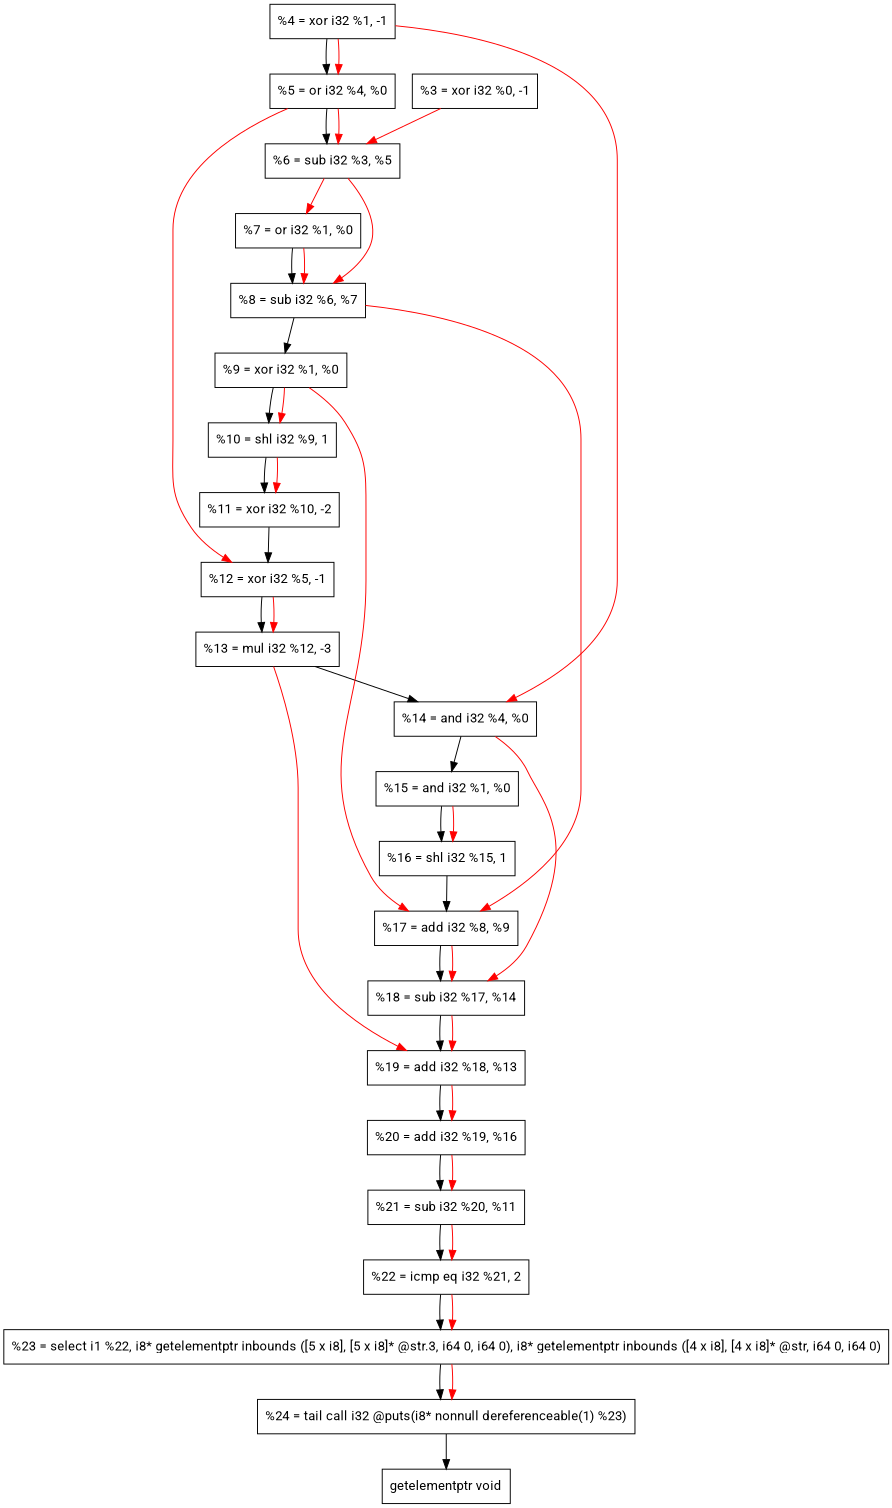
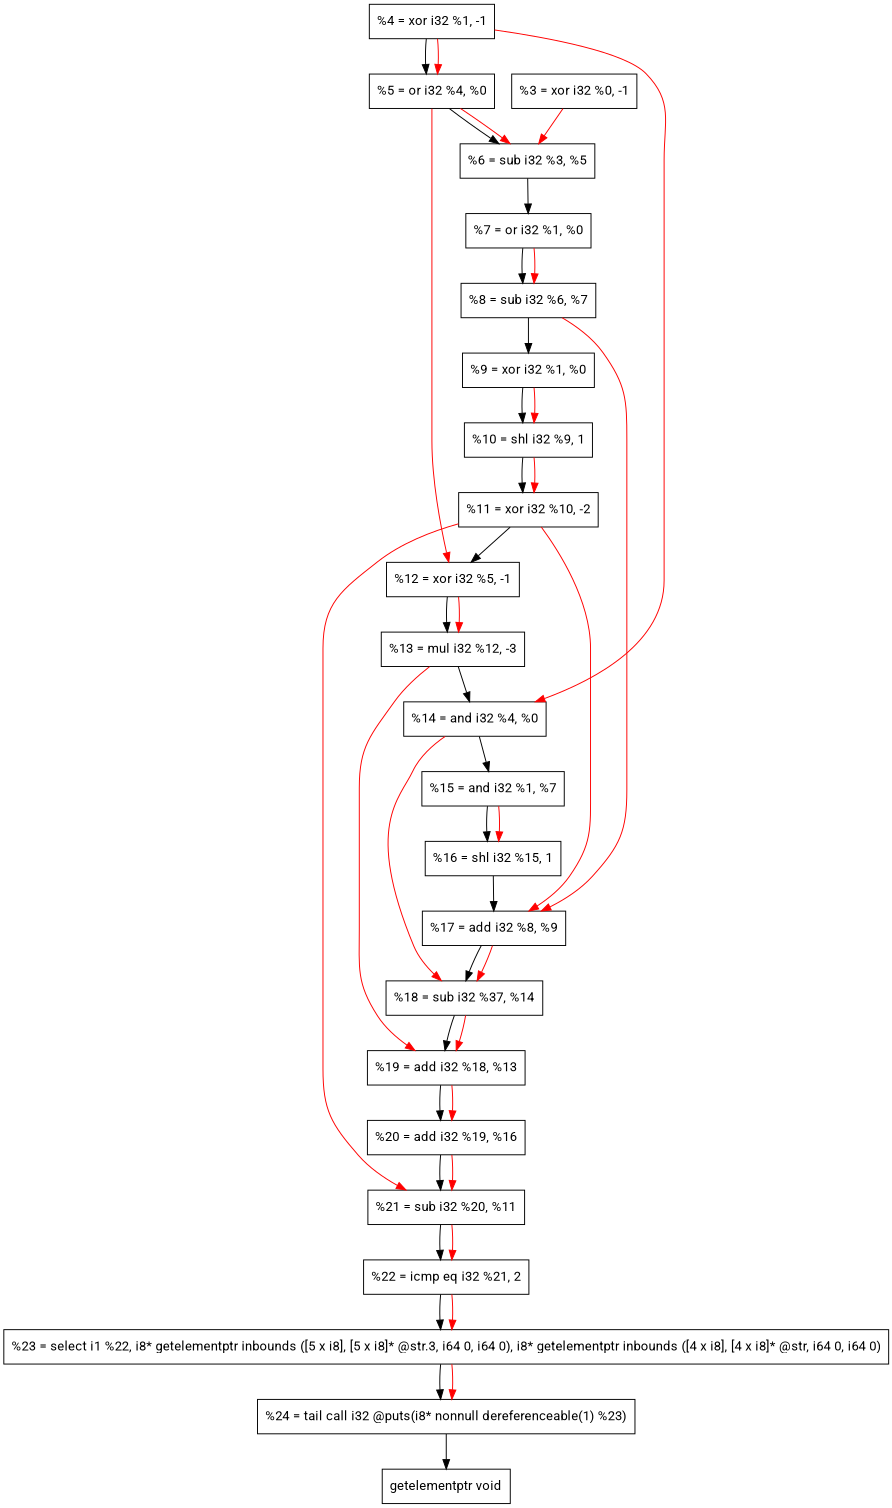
(318, 192) -> (528, 191)
(373, 231) -> none
(361, 646) -> (591, 720)
(447, 789) -> (493, 789)
none -> (323, 833)
(446, 998) -> (464, 998)
